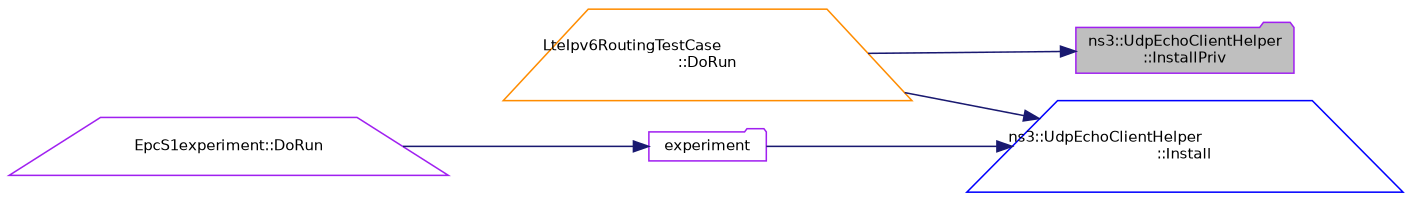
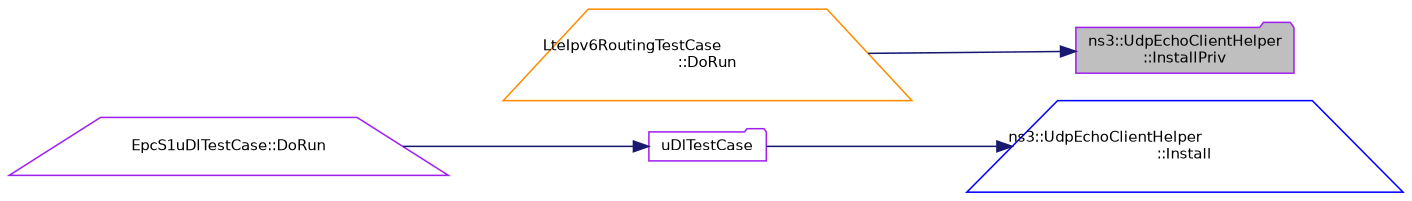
(964, 104) -> none
(229, 146) -> (229, 146)
(708, 146) -> (708, 146)
